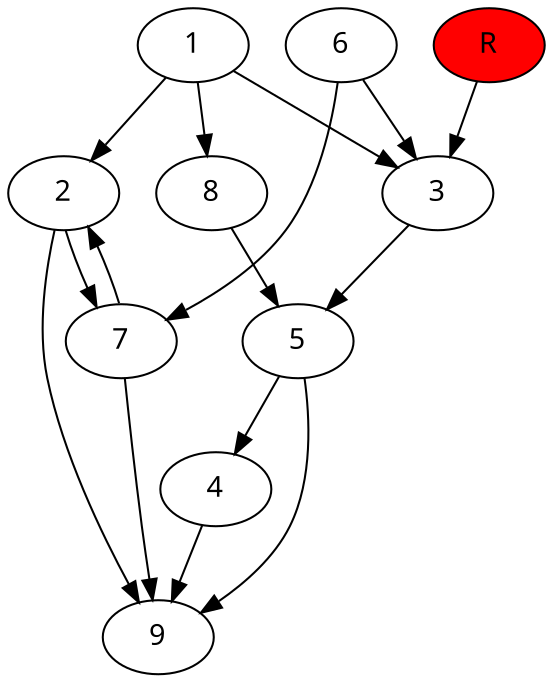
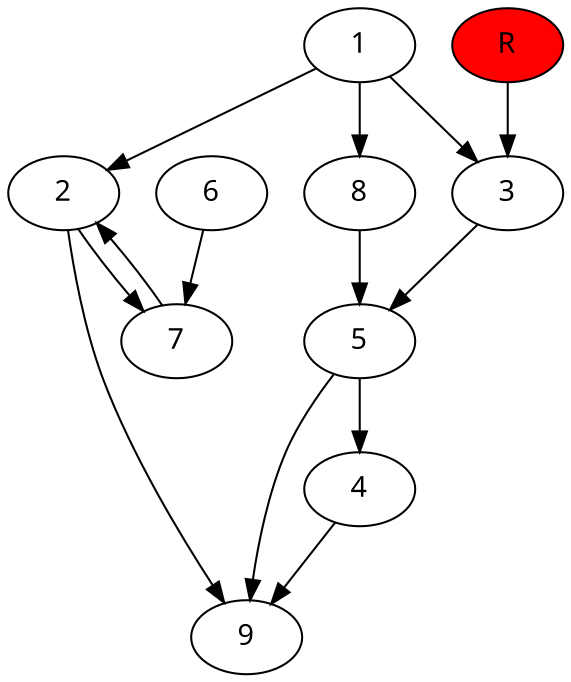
(384, 110) -> none
(136, 479) -> none
